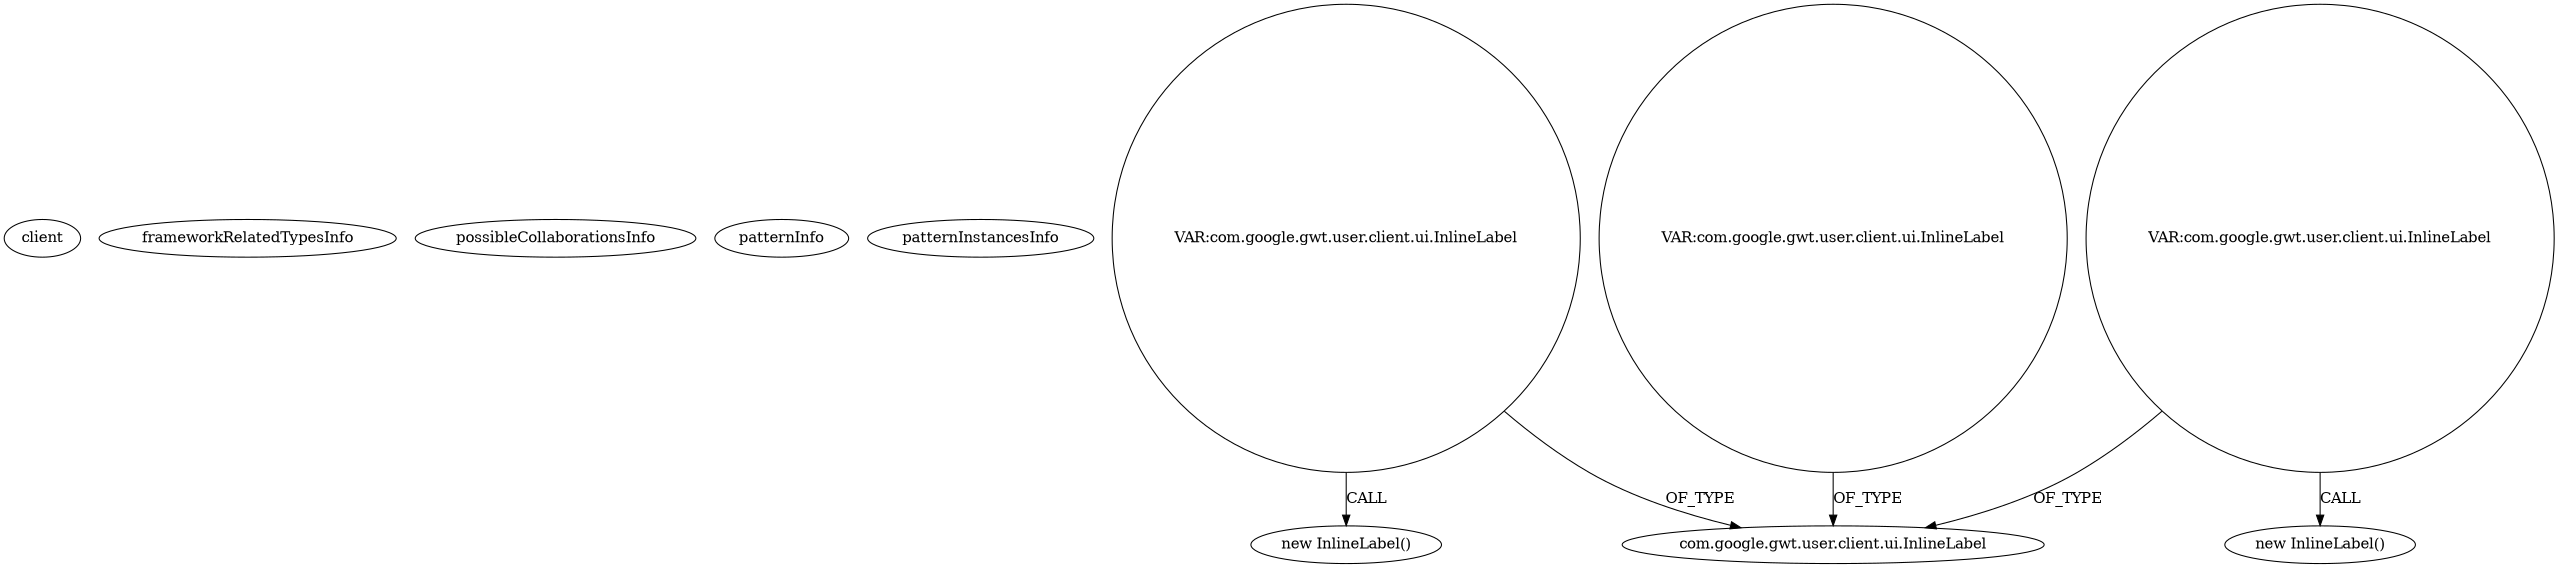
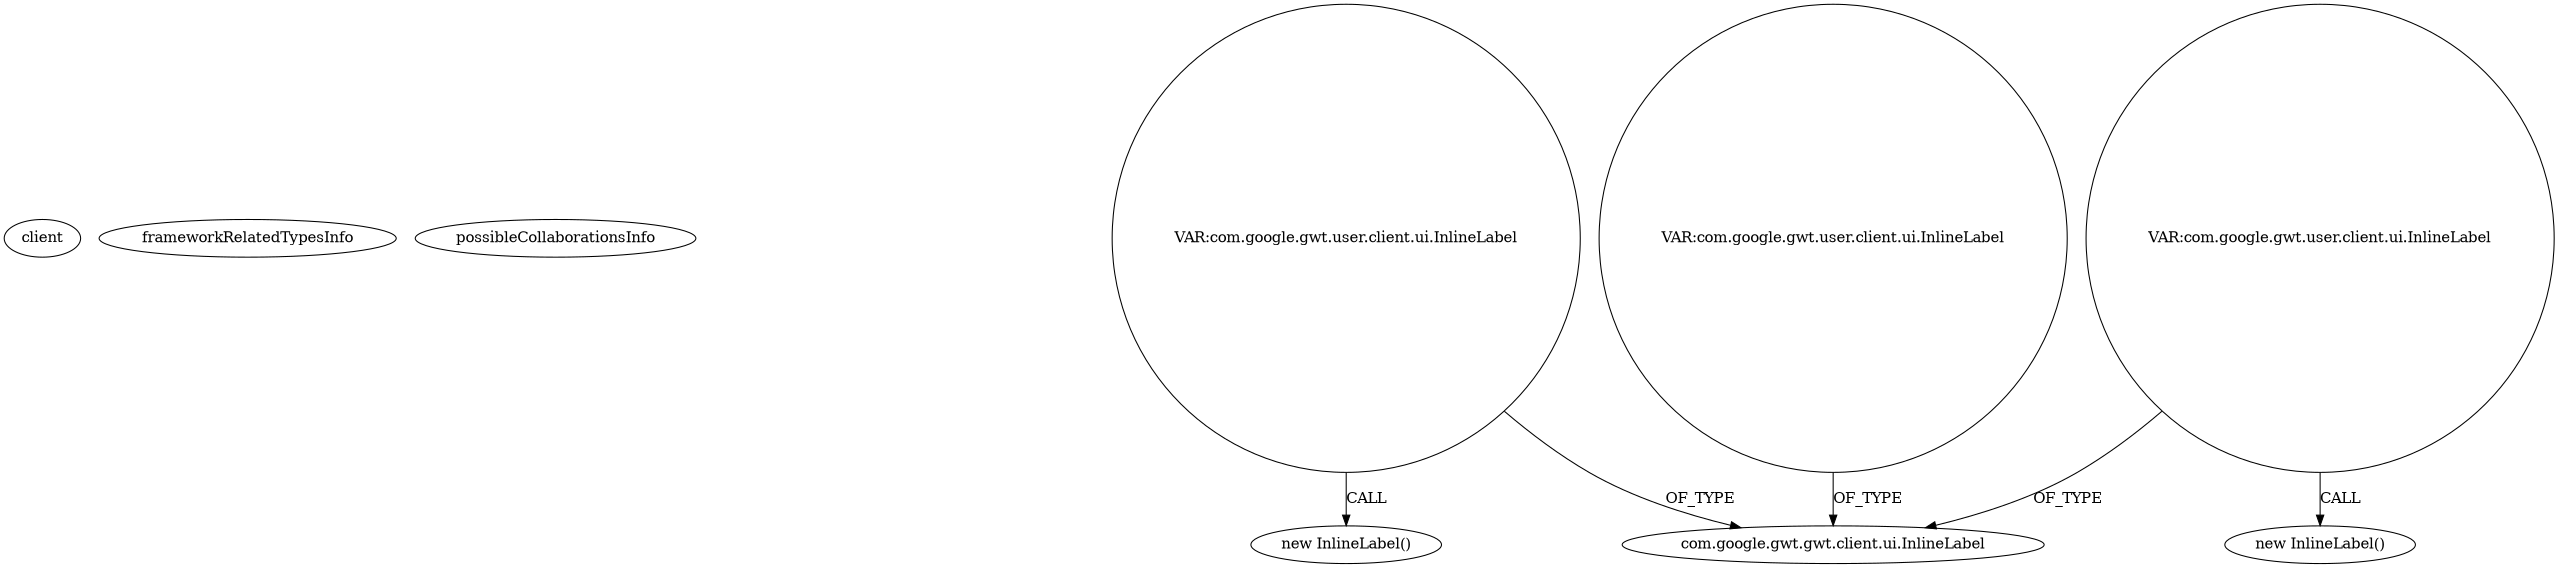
(782, 238) -> none
(981, 238) -> none
(1833, 545) -> (1833, 545)
